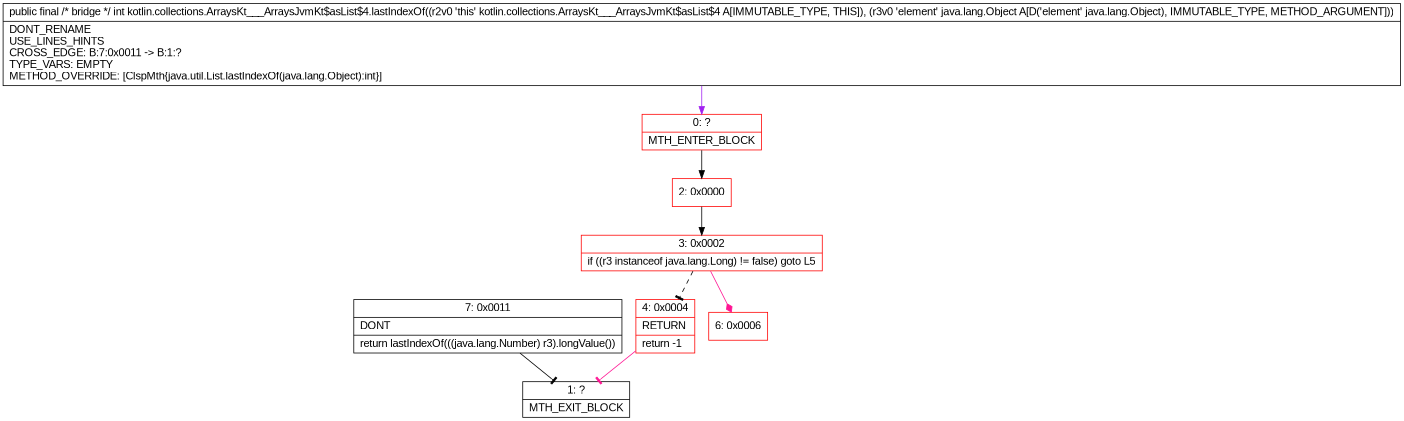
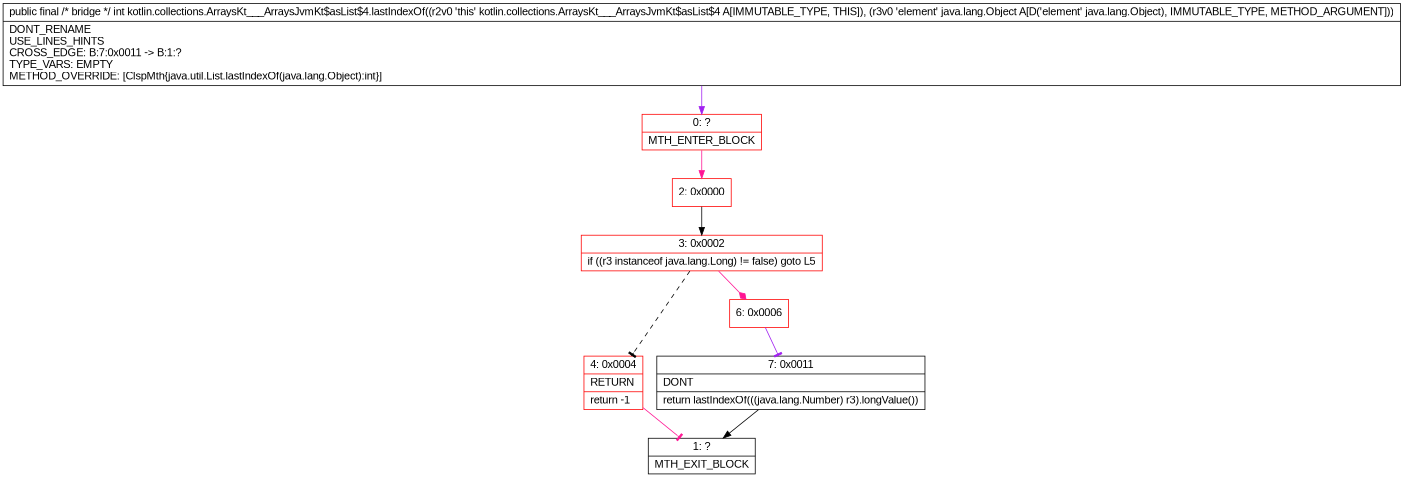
(702, 160) -> (702, 160)
none -> (771, 340)
(536, 366) -> (744, 421)
